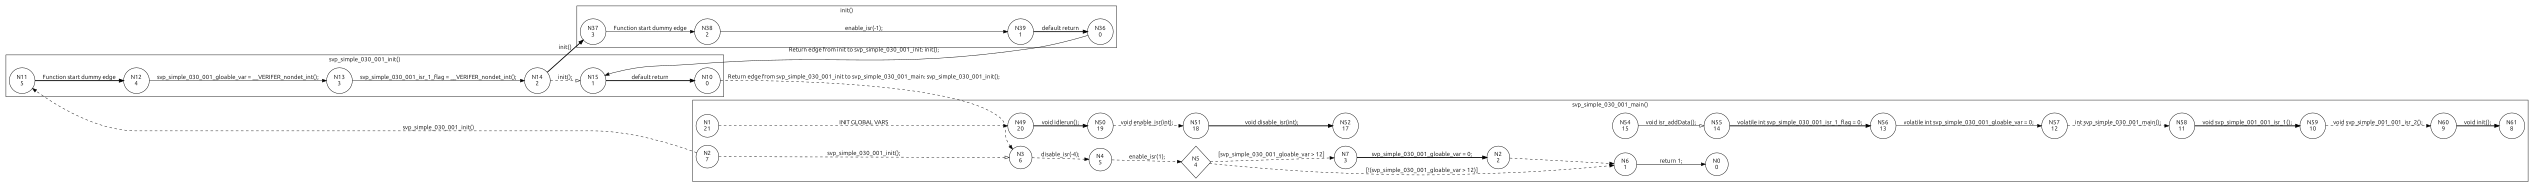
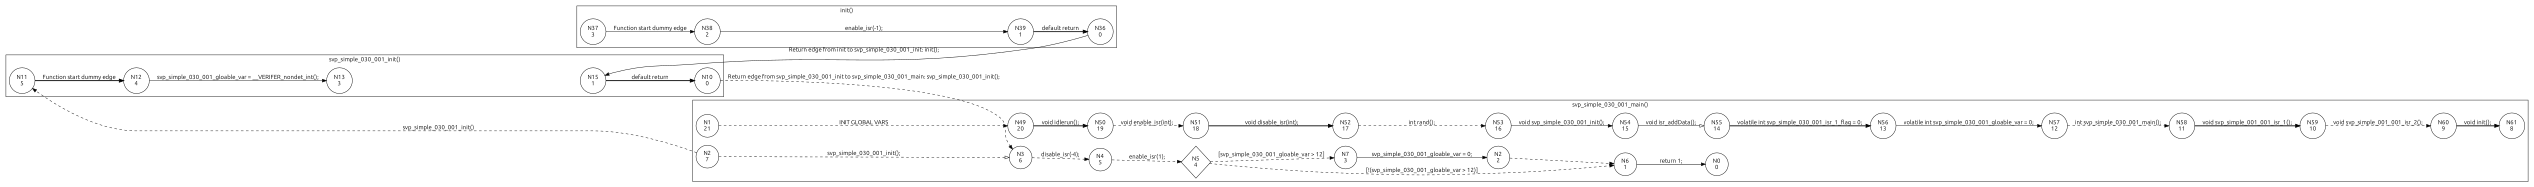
(537, 81) -> none
none -> (1498, 126)
(1420, 157) -> (1420, 157)
